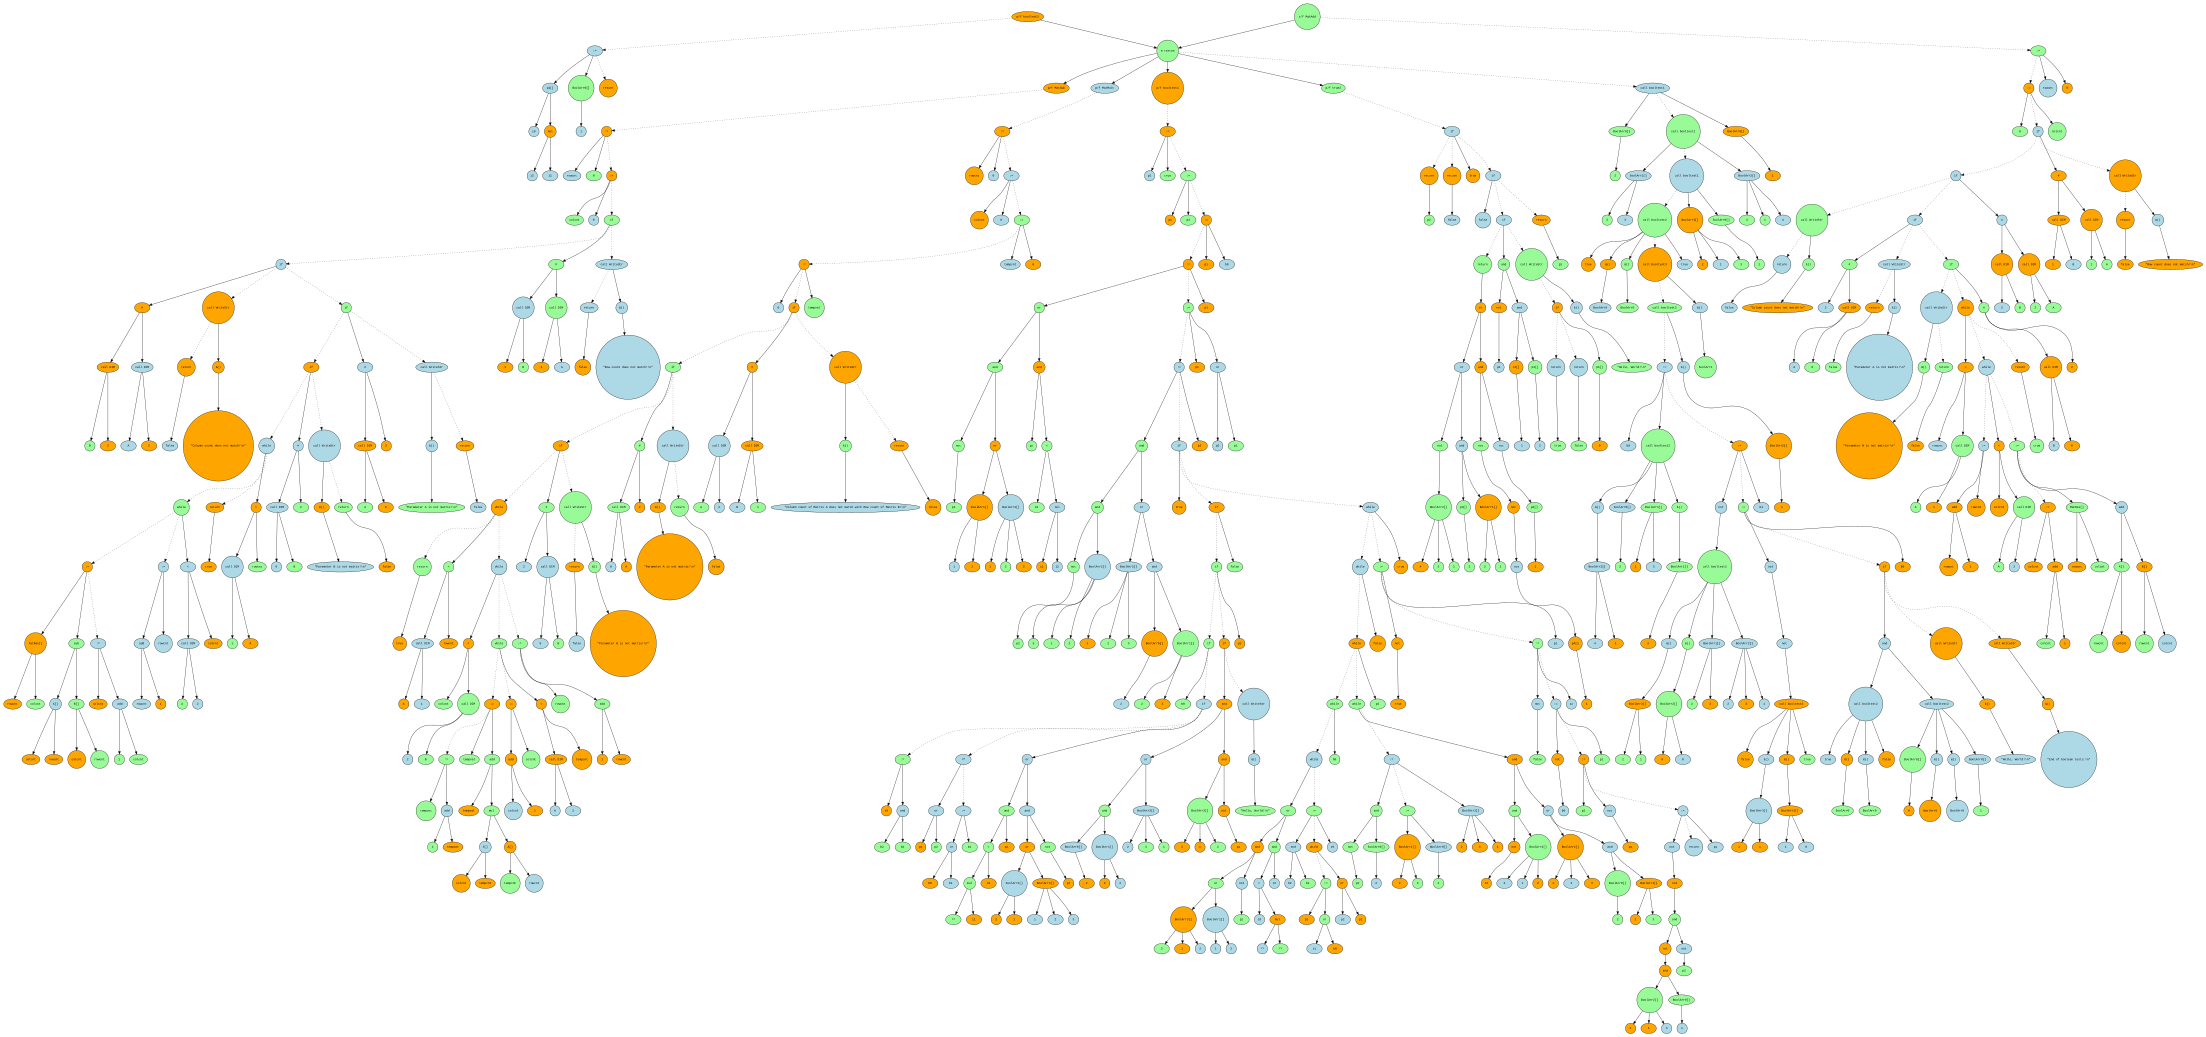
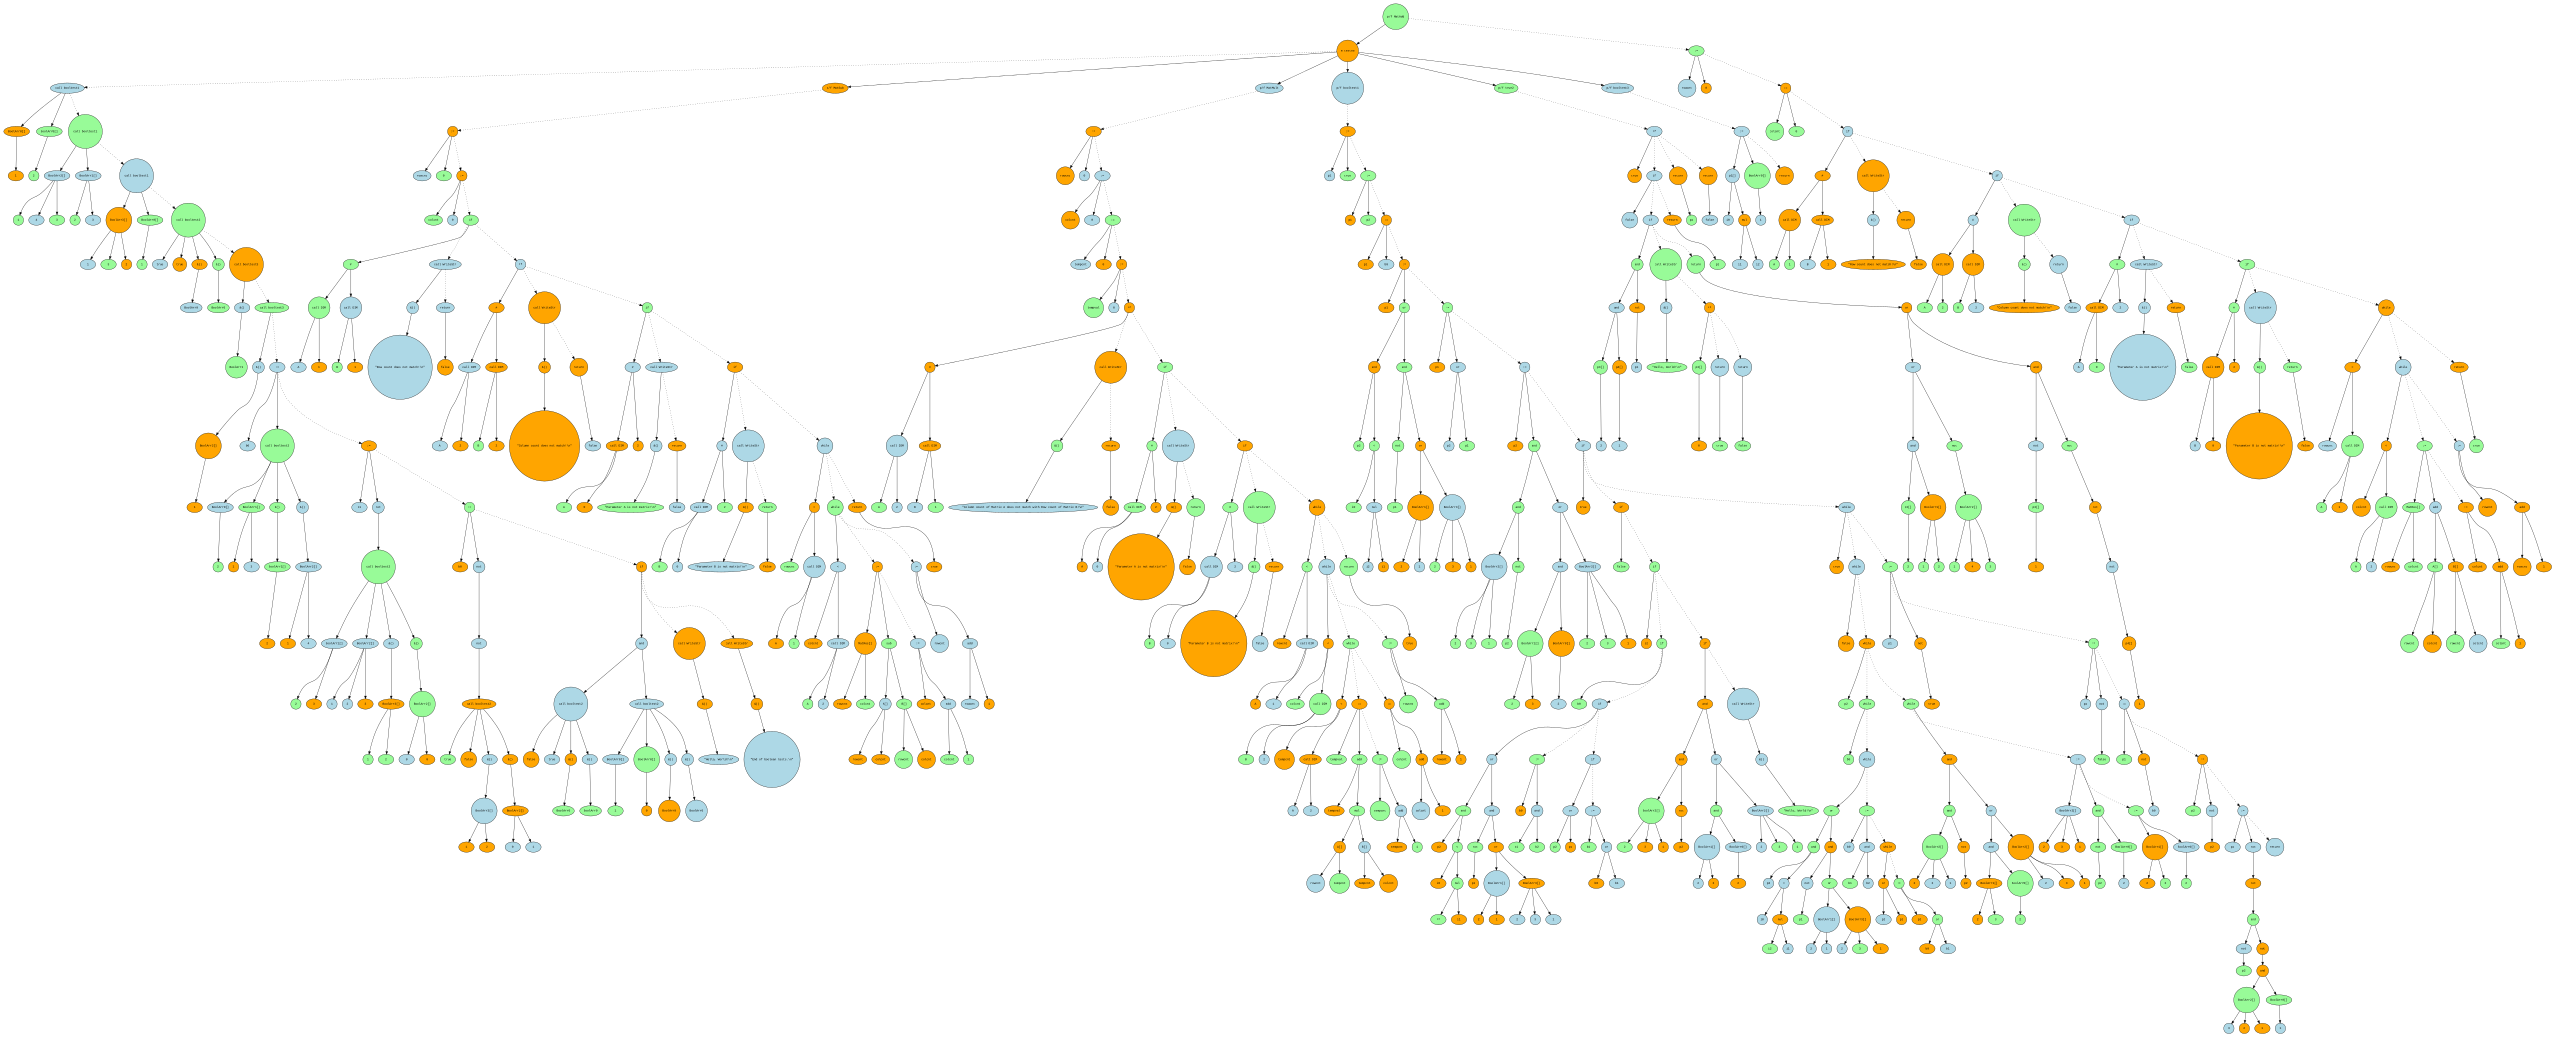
(1028, 17) -> (1618, 88)
(1097, 34) -> (1480, 67)
(1168, 51) -> (1348, 51)
(550, 88) -> (1732, 176)
(1168, 88) -> (1348, 88)
